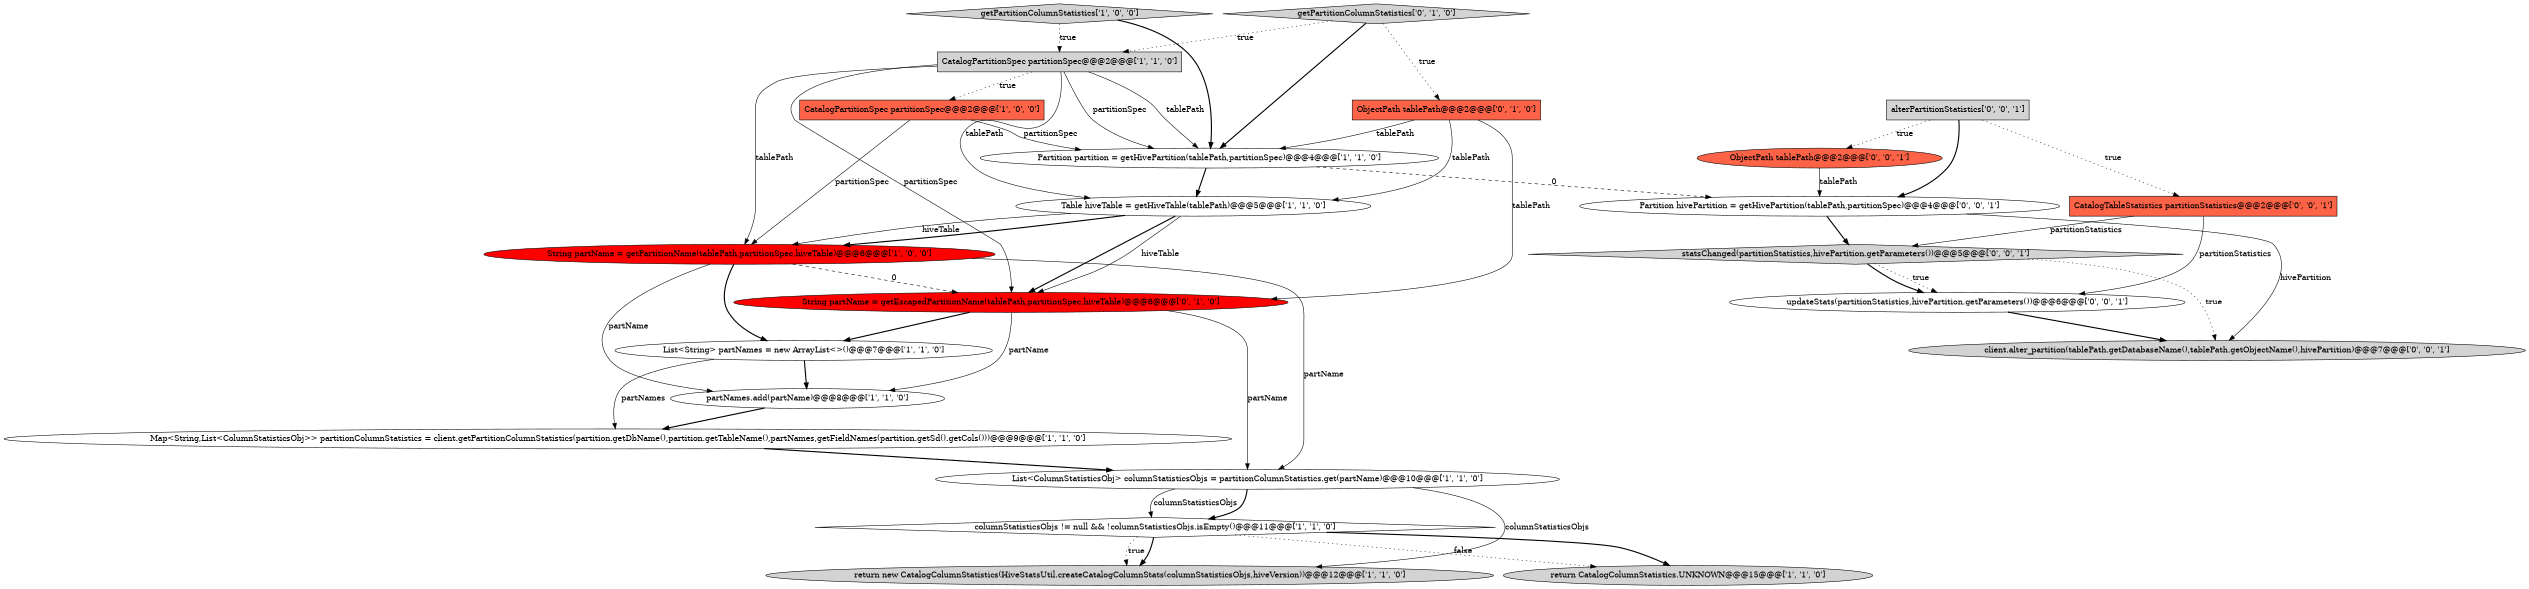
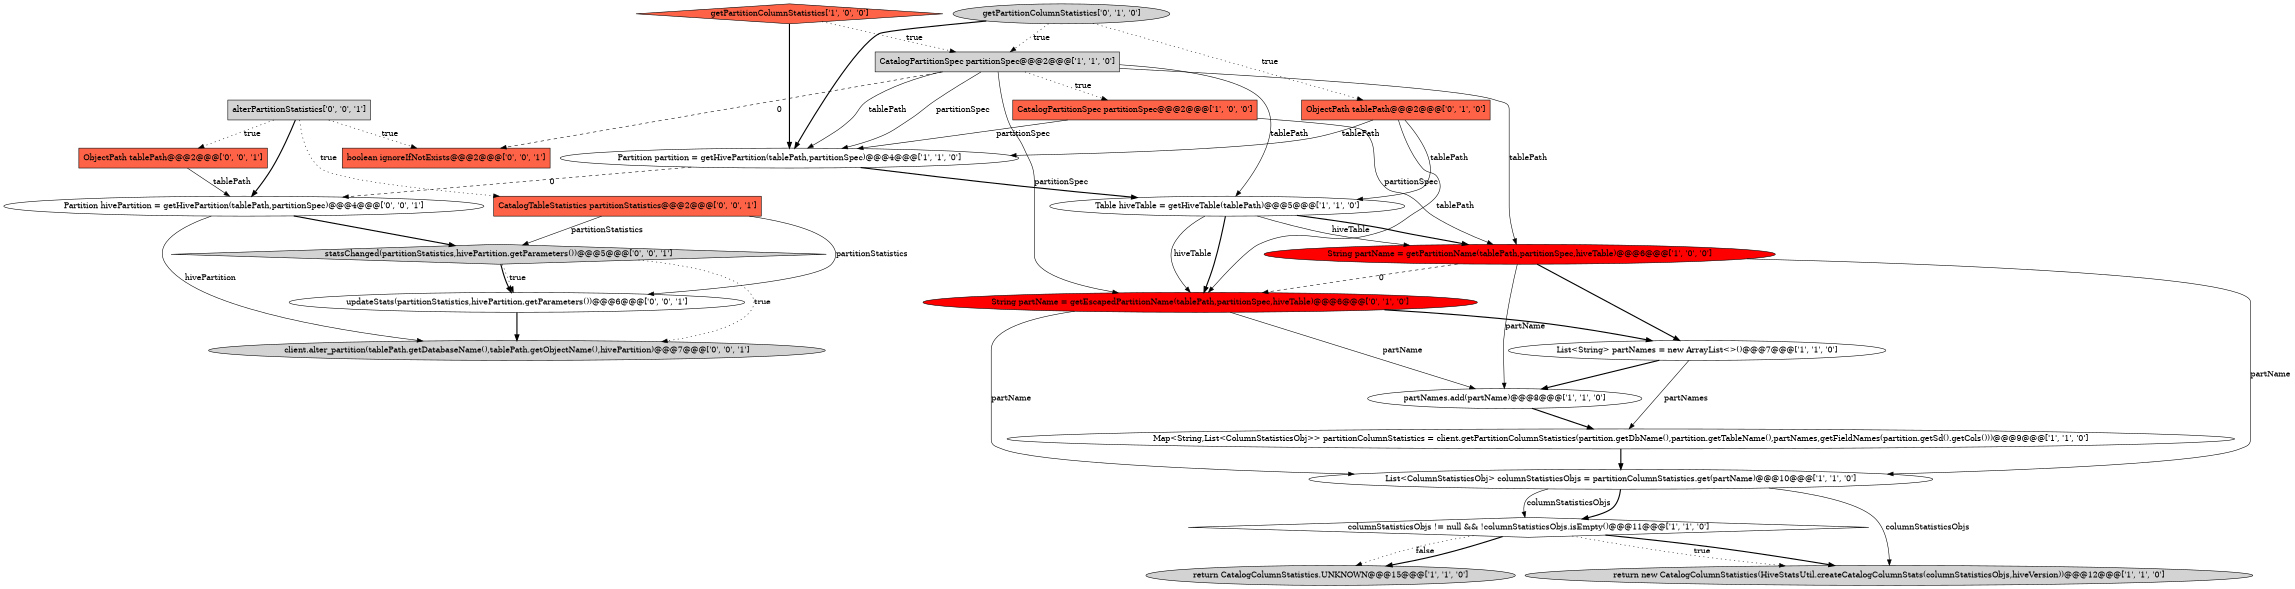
(1060, 14) -> (789, 14)
(1376, 14) -> (1061, 14)
none -> (446, 158)
(1820, 158) -> (173, 158)
